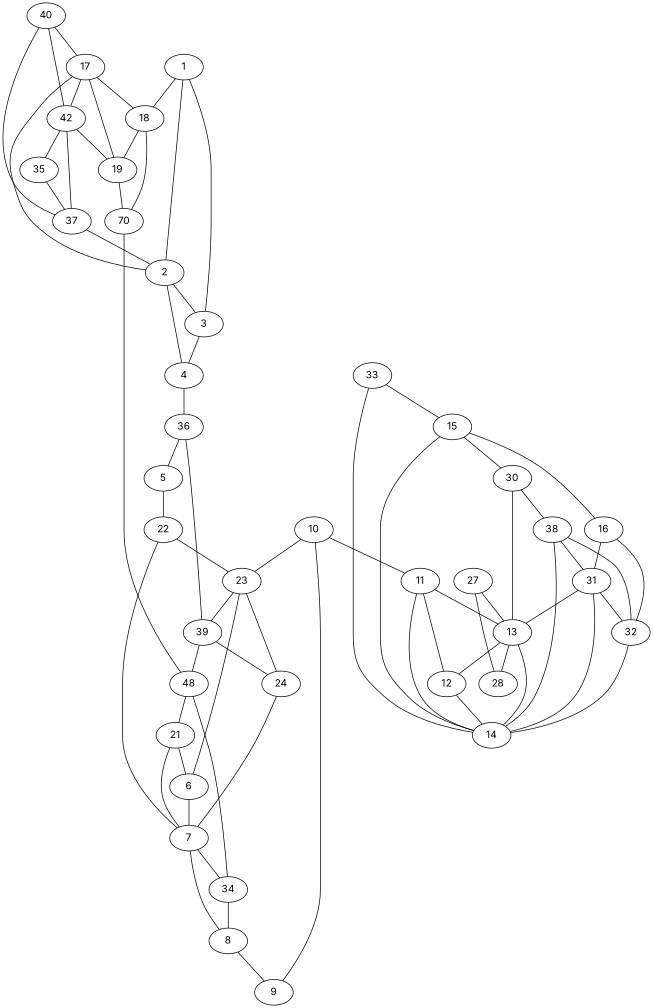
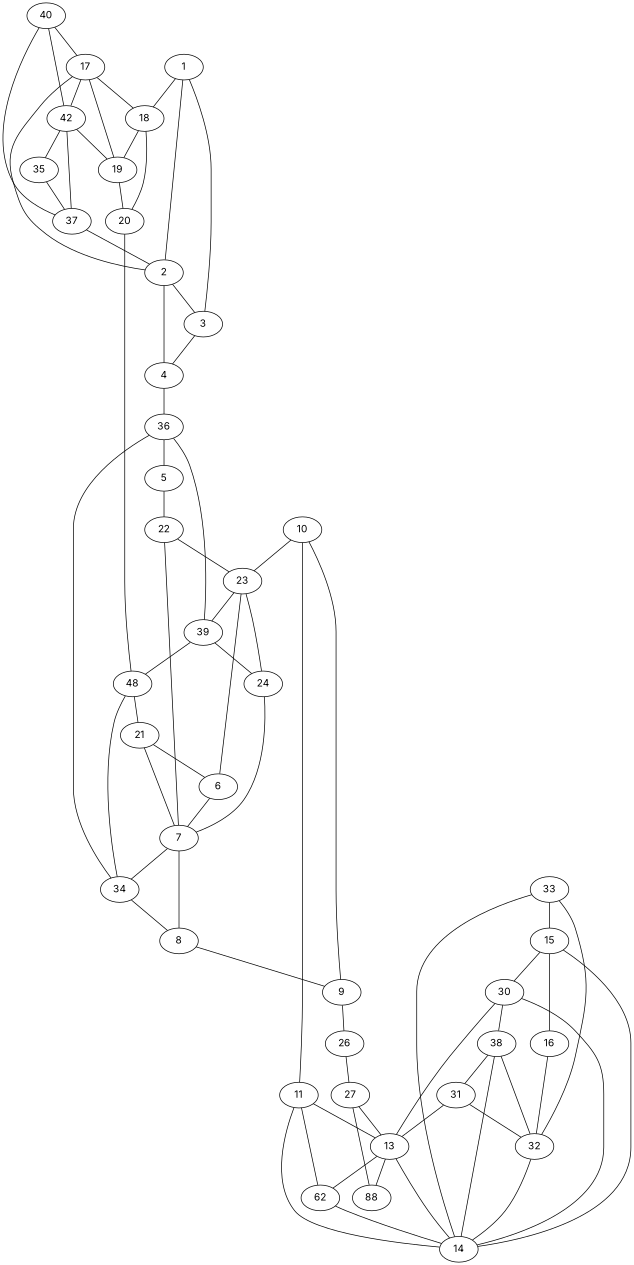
(124, 221) -> (125, 221)
(597, 558) -> none
none -> (73, 645)
(583, 683) -> (604, 1139)
(447, 684) -> (320, 1198)
(498, 684) -> (372, 1198)
none -> (583, 1019)
none -> (345, 1044)
